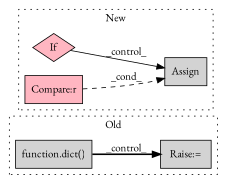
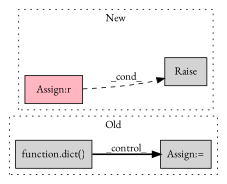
(54, 48) -> none
(186, 72) -> (186, 72)
(54, 90) -> (54, 90)
(186, 154) -> (186, 154)
